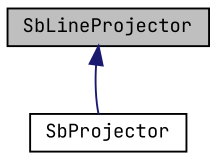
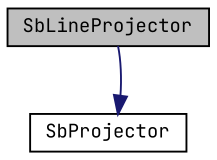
(96, 90) -> (121, 71)
